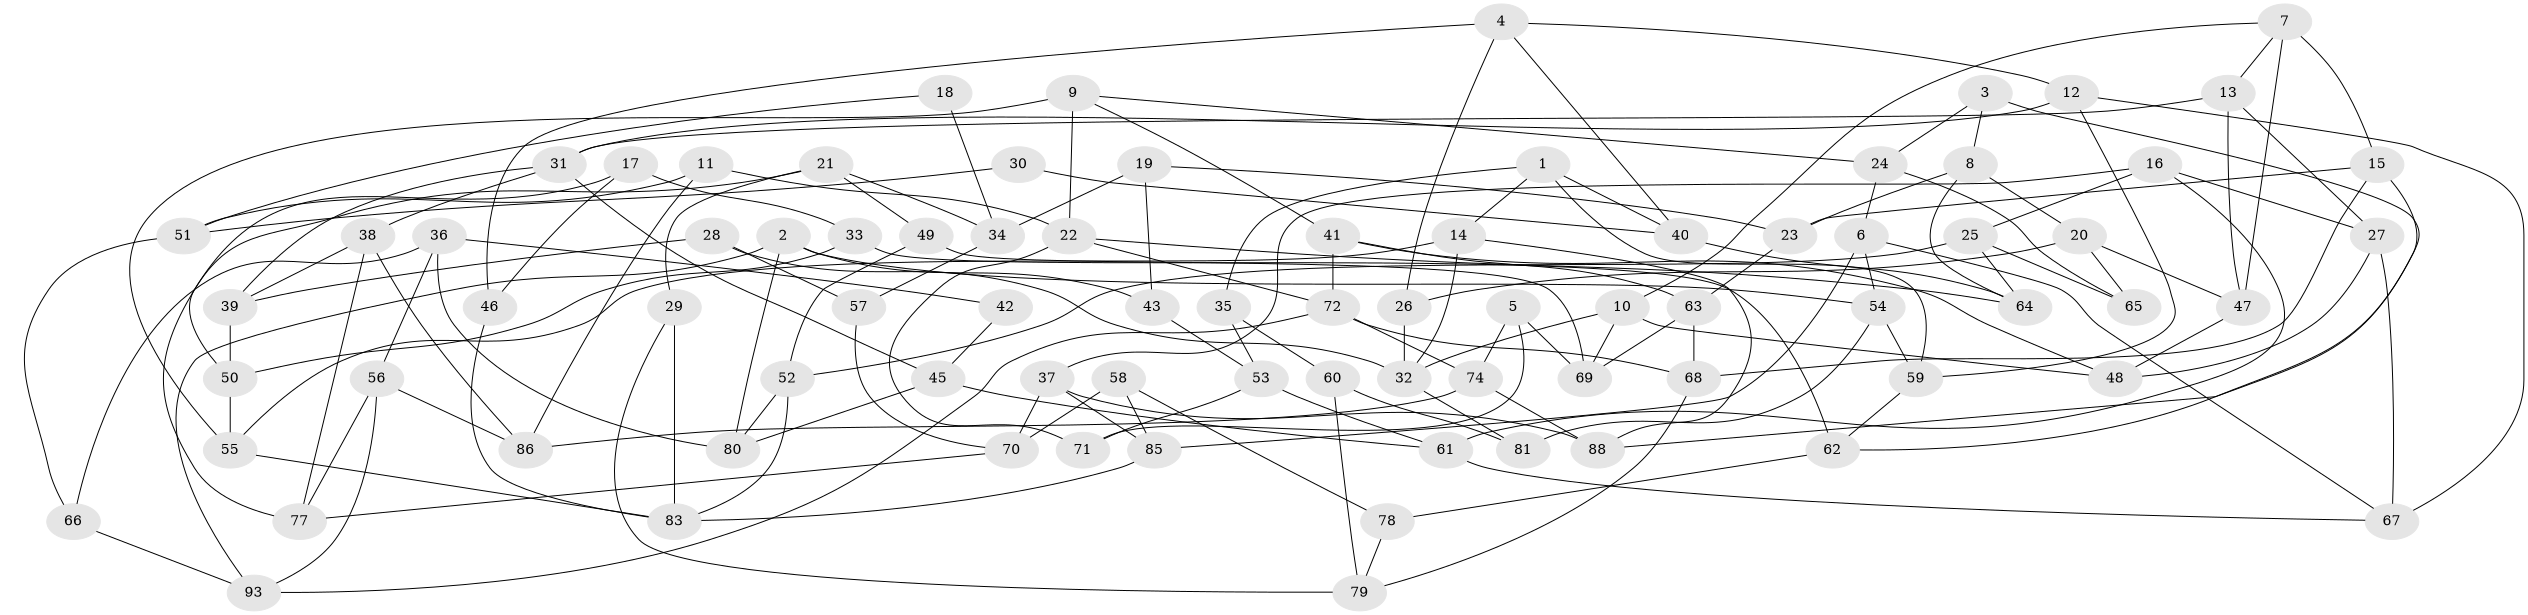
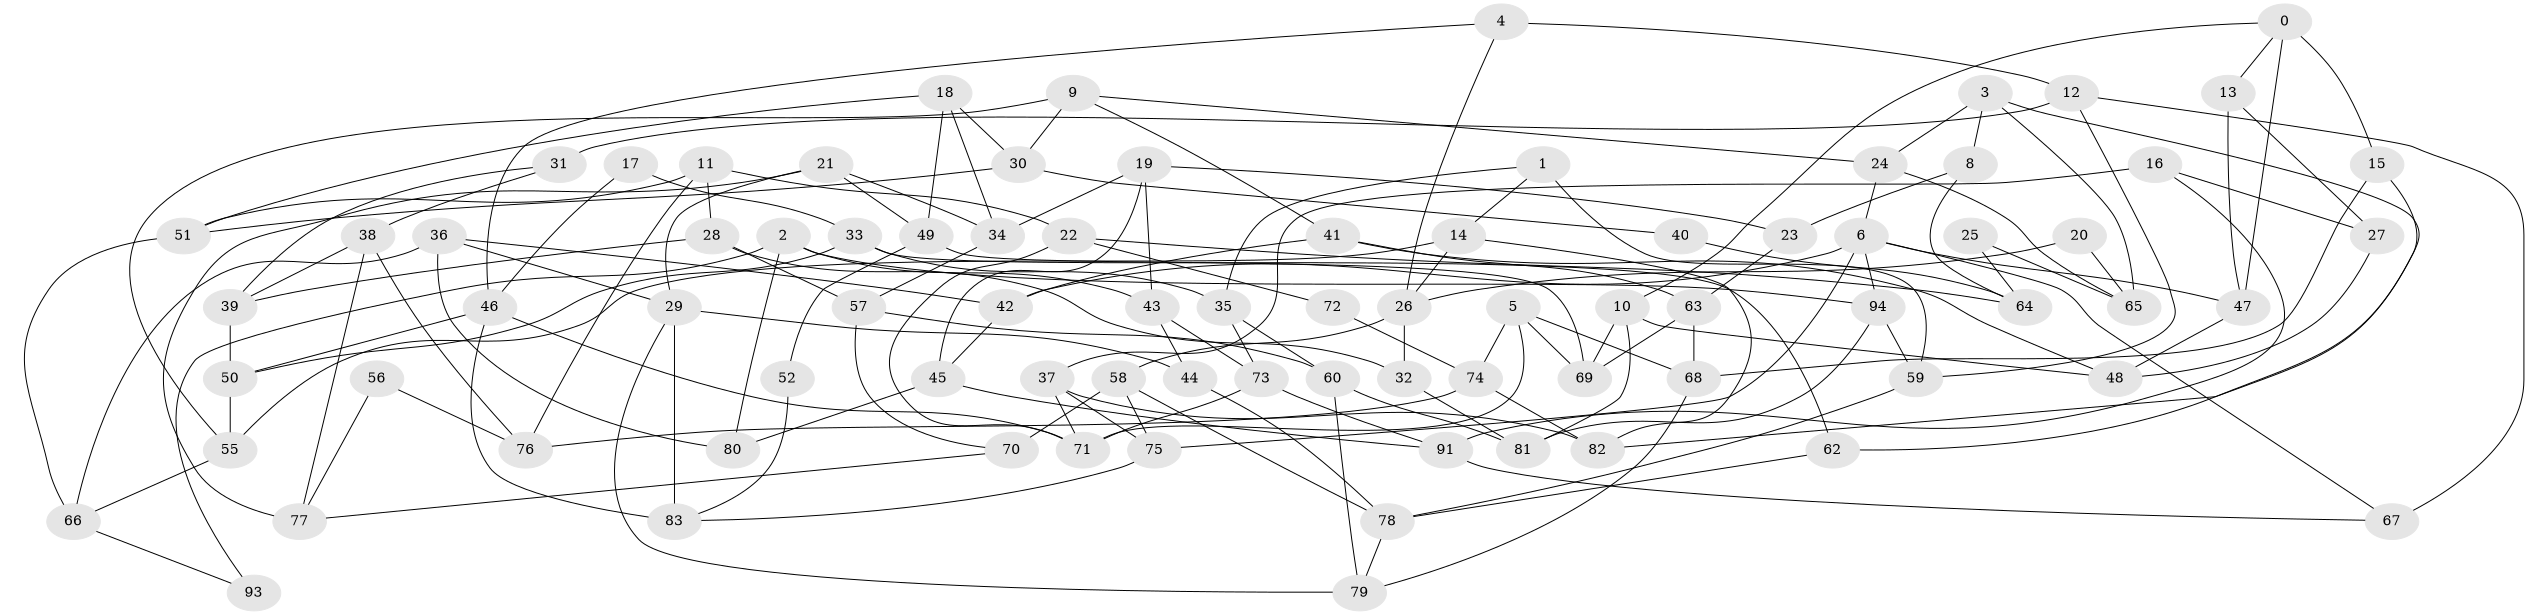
(2285, 22) -> (2285, 22)
(1576, 111) -> none
(1472, 119) -> none
none -> (982, 129)
none -> (936, 165)
(1071, 165) -> (1046, 129)
none -> (2088, 186)
(2107, 190) -> none
(1605, 197) -> none
(2059, 202) -> none
(2031, 204) -> none
none -> (710, 205)
(269, 217) -> (360, 343)
(2153, 268) -> (2027, 269)
none -> (1039, 272)
(1258, 272) -> none
(1333, 274) -> (1130, 269)
none -> (1434, 275)
(738, 287) -> (1103, 255)
(1878, 307) -> (1878, 307)
(1445, 311) -> (1432, 272)
(406, 313) -> (552, 270)
none -> (1100, 334)
(1510, 338) -> (1615, 401)
none -> (1299, 340)
(1510, 349) -> (1597, 341)
none -> (1190, 379)
(1261, 379) -> (1261, 379)
(2393, 379) -> none
none -> (769, 400)
(760, 415) -> none
(1029, 415) -> (1065, 415)
(1874, 415) -> (1656, 462)
(526, 450) -> (526, 450)
(1154, 450) -> (1154, 450)
(1446, 450) -> (1446, 450)
(1598, 450) -> (1598, 450)
(452, 486) -> (152, 486)
(814, 500) -> none
(354, 506) -> none
